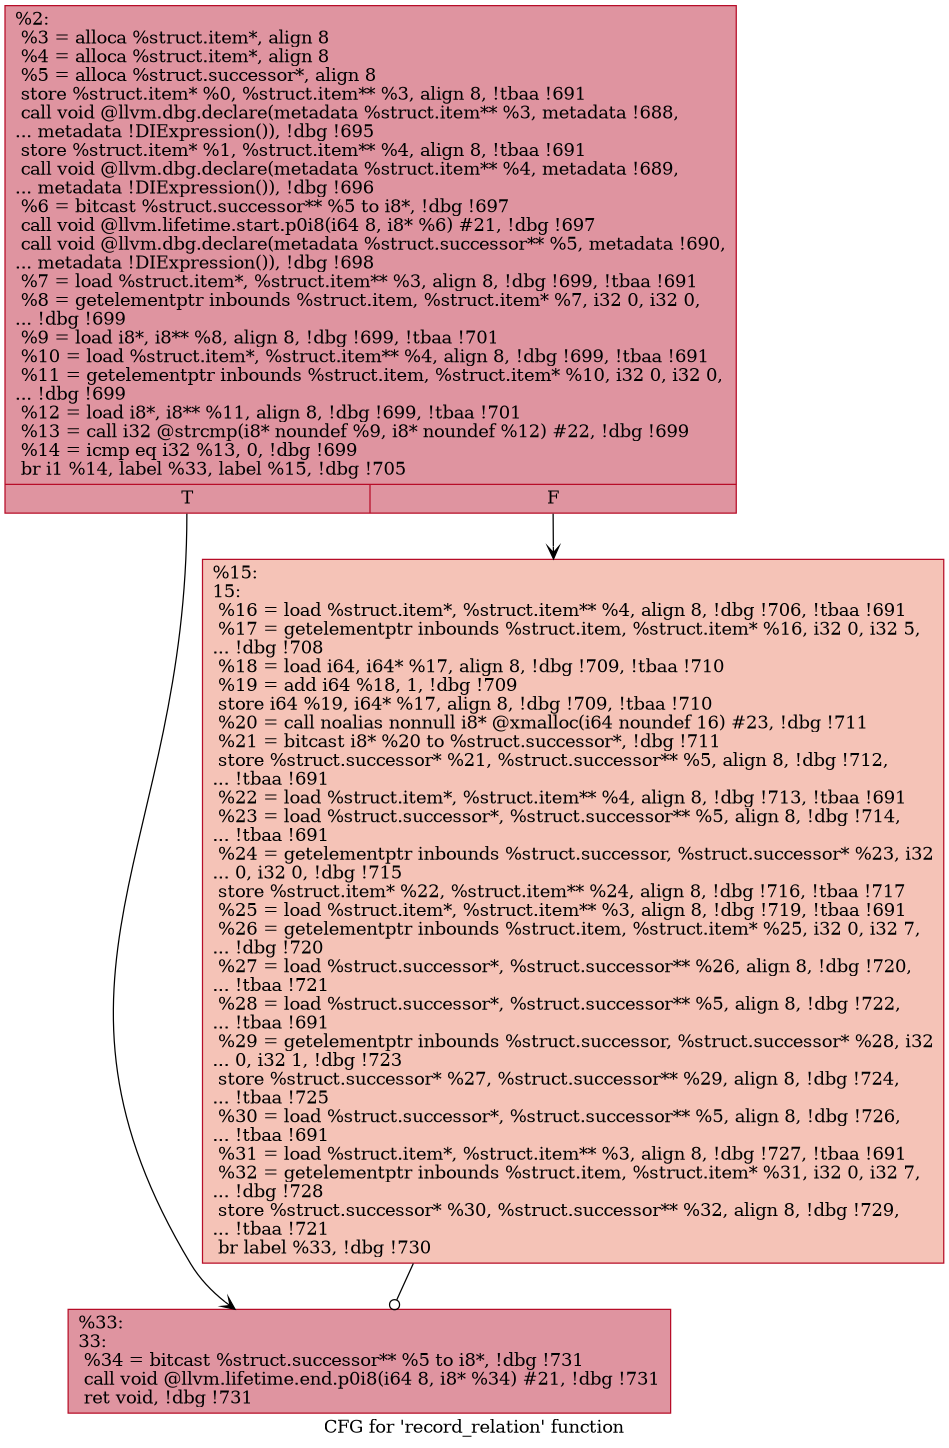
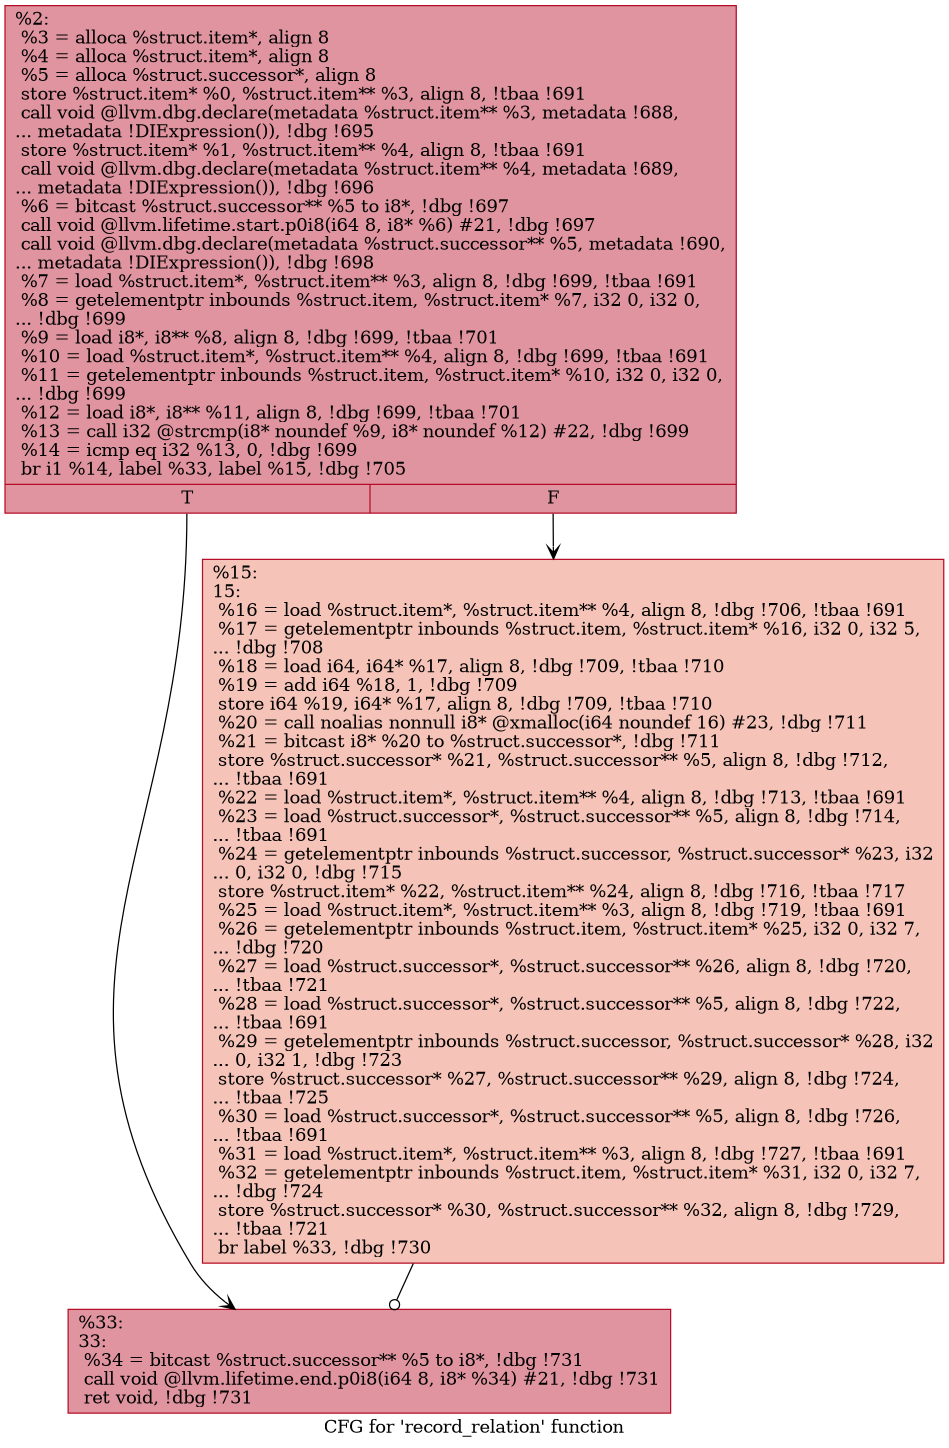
(268, 1192) -> (268, 1192)
